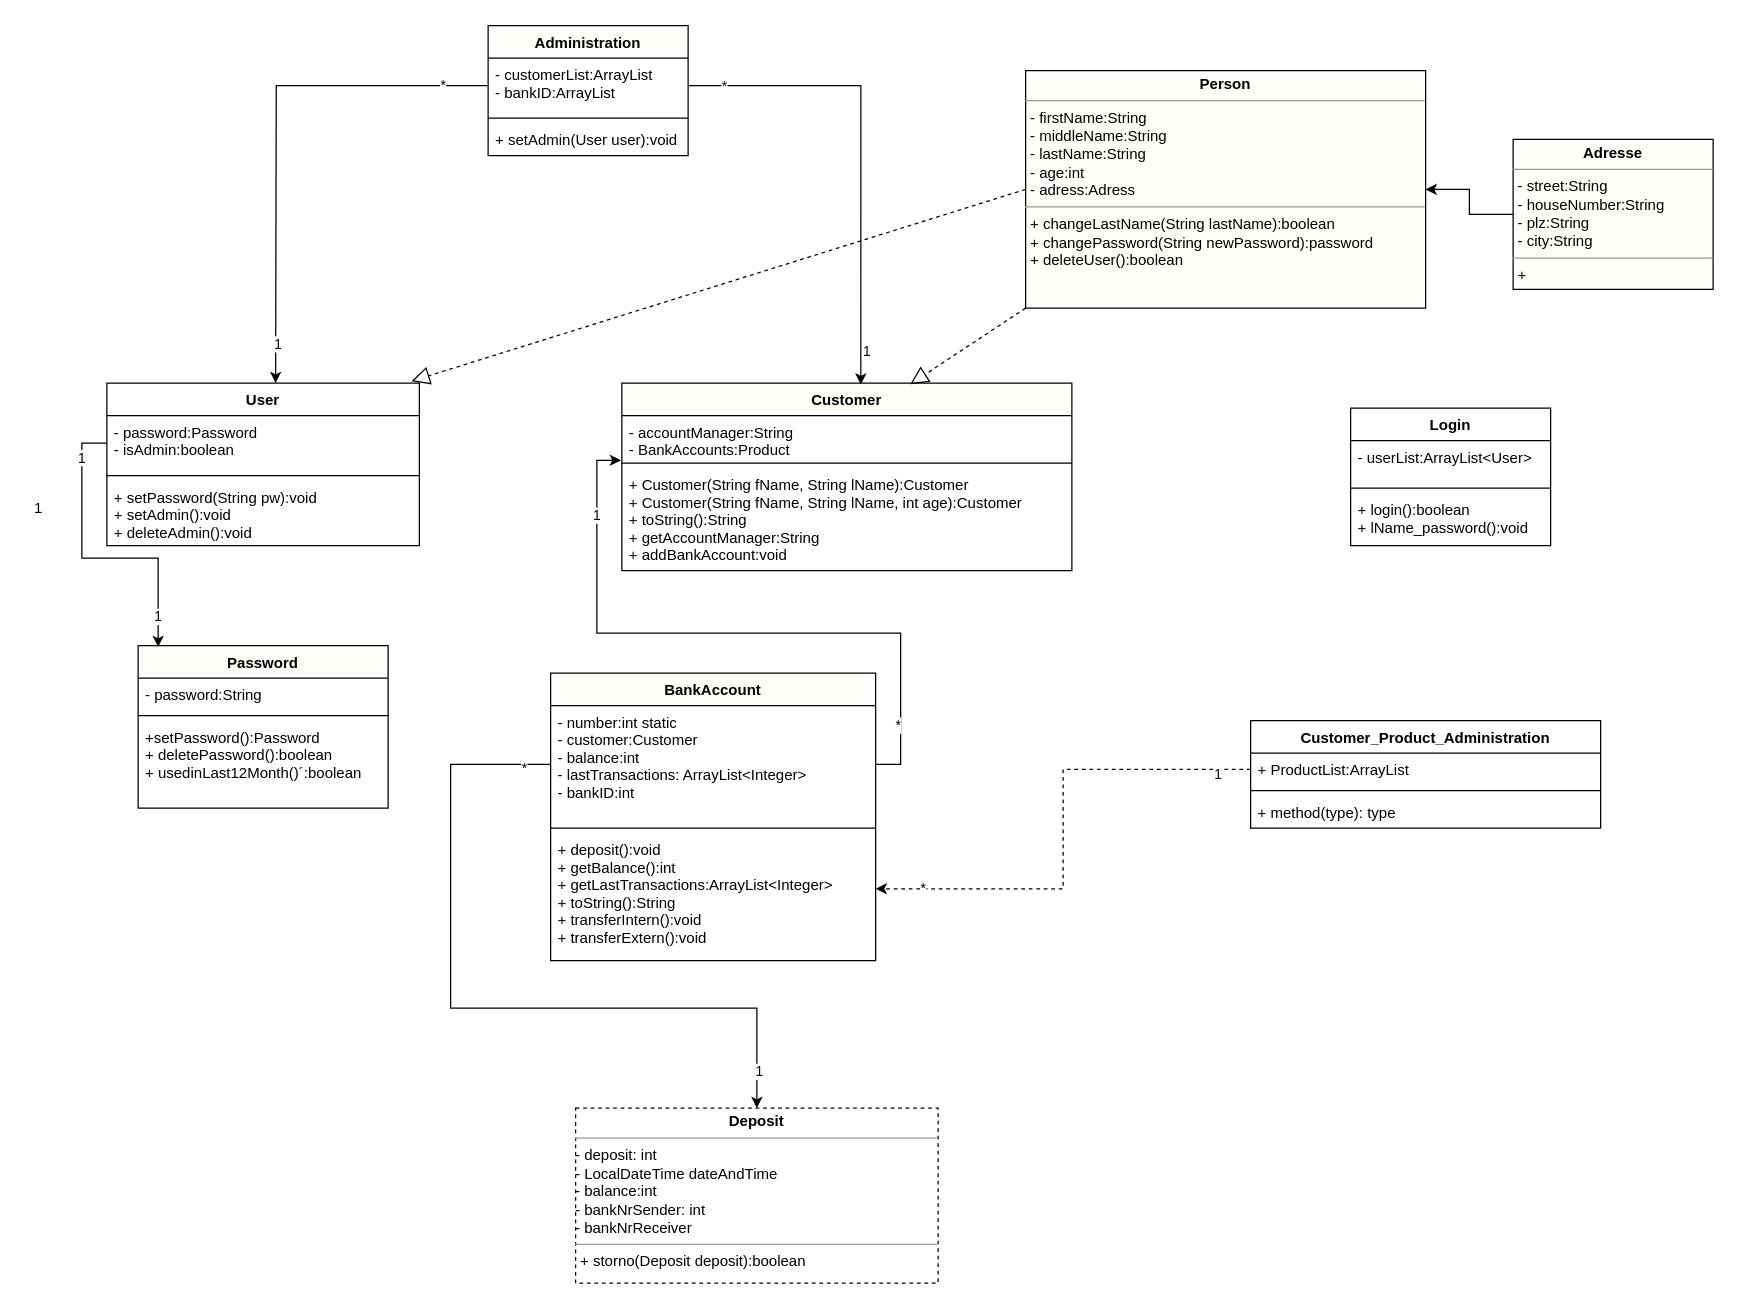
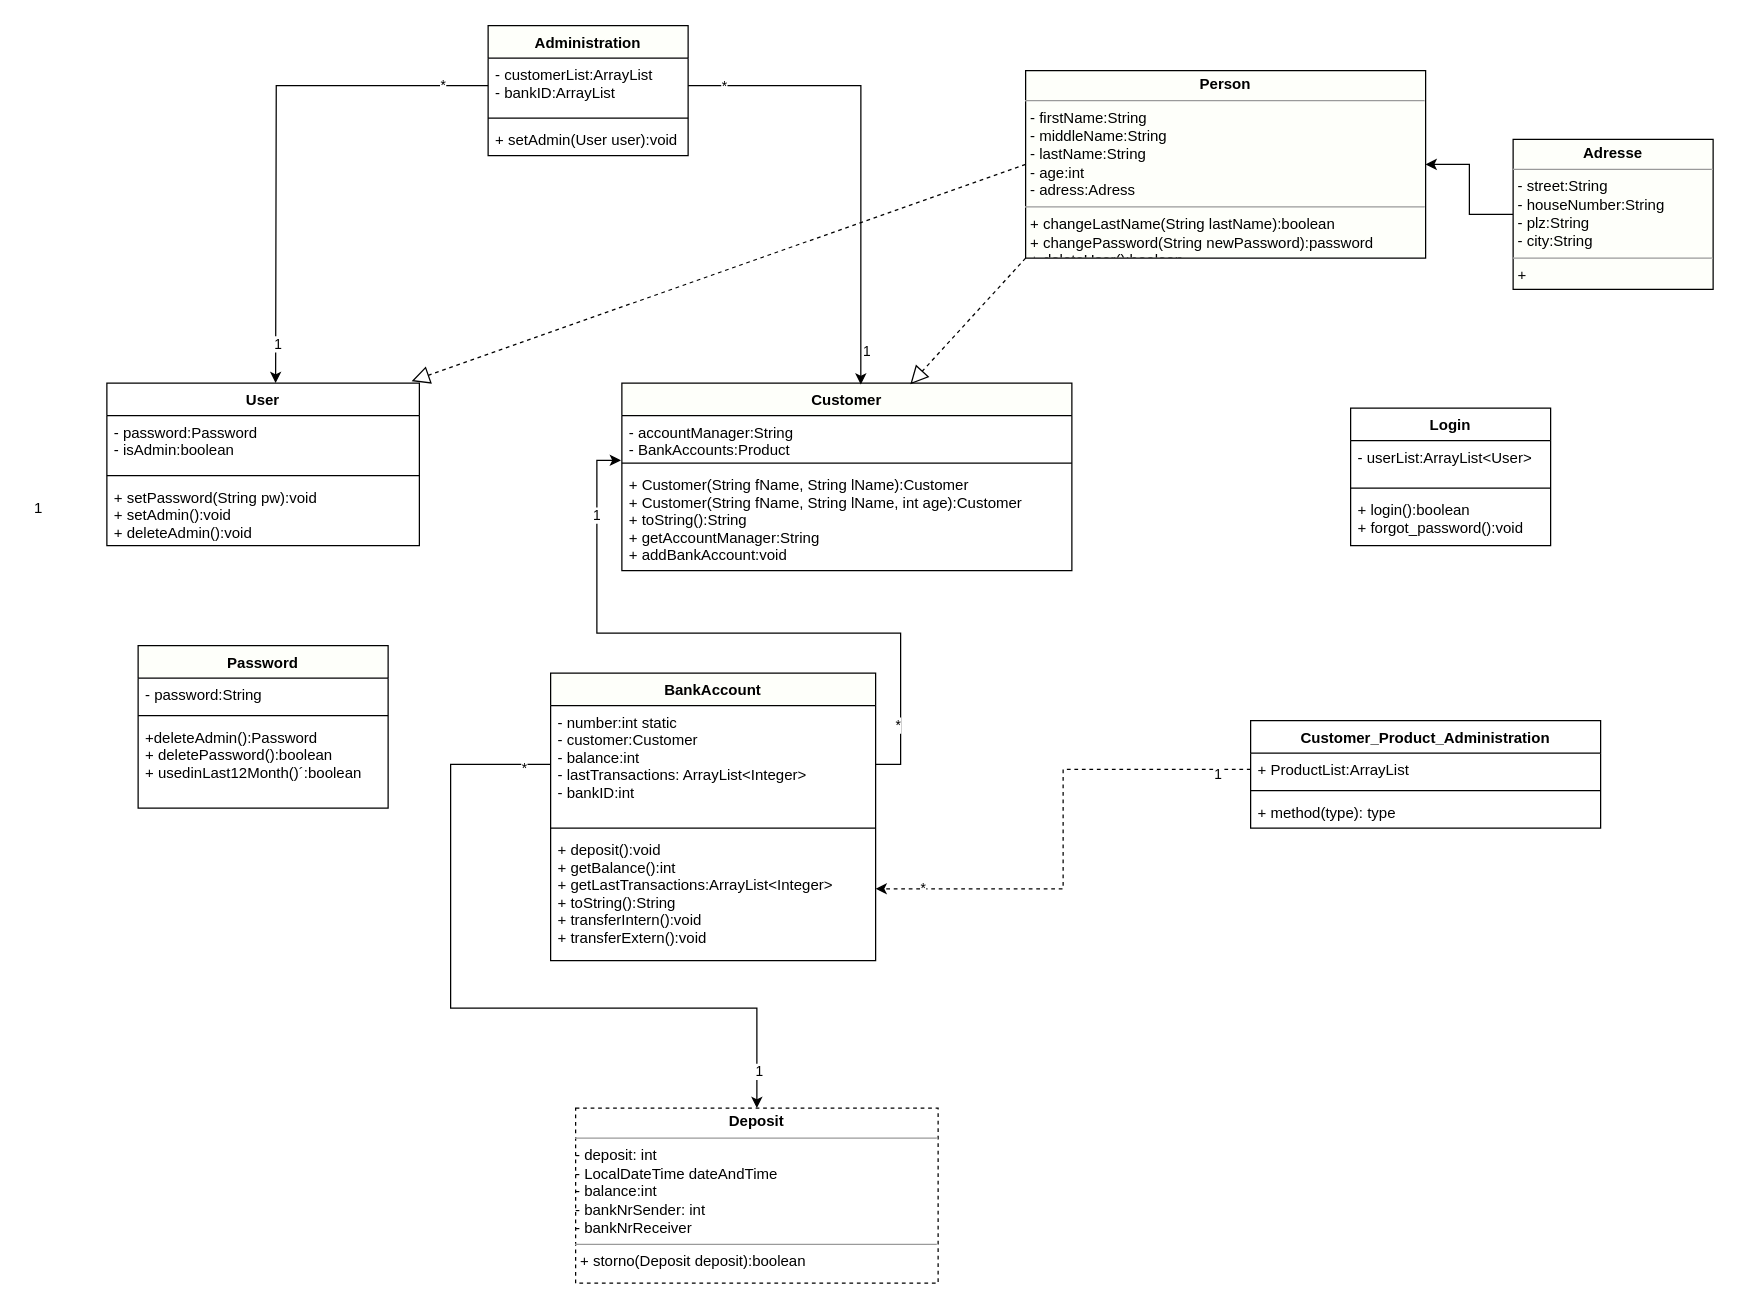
(1226, 189) -> (1226, 164)
(1419, 510) -> (1419, 510)
(91, 558) -> none
(240, 738) -> (236, 738)
